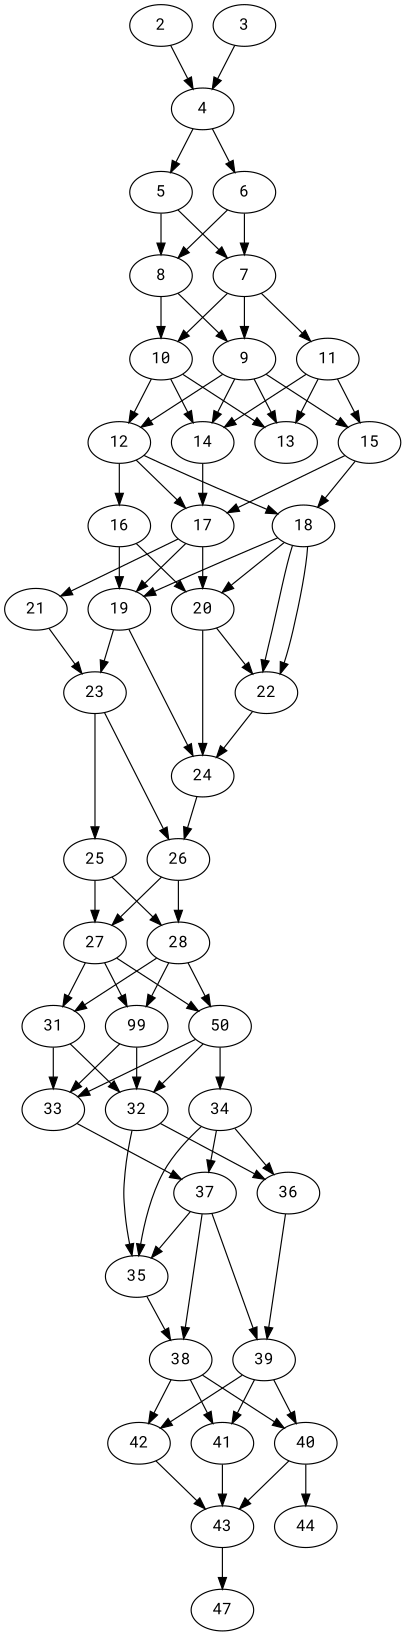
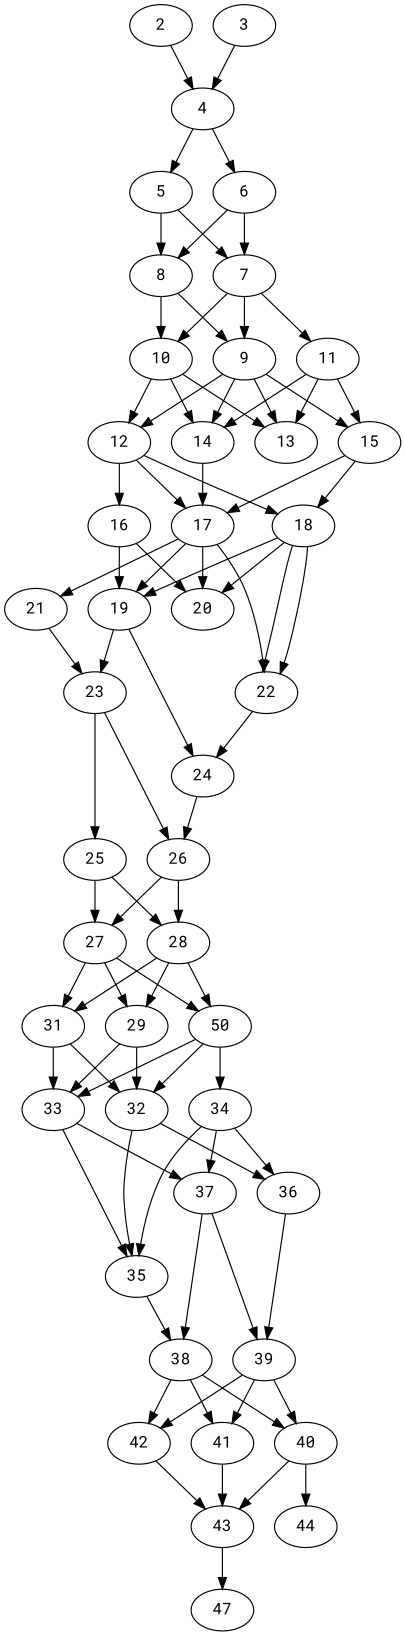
(231, 646) -> (249, 599)
(203, 687) -> none
(137, 1026) -> (137, 1026)
(175, 1230) -> (92, 1188)
